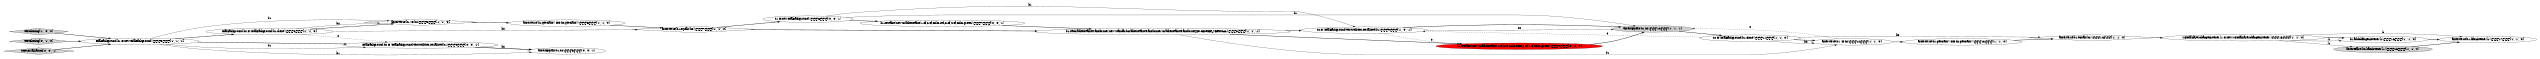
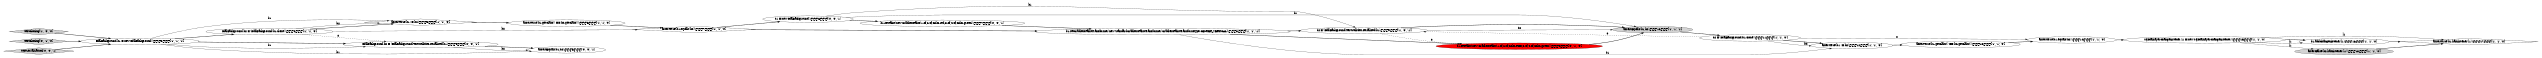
(1766, 31) -> none
(1898, 35) -> (1897, 37)
(2092, 38) -> (2072, 40)
(2488, 40) -> (2469, 42)
